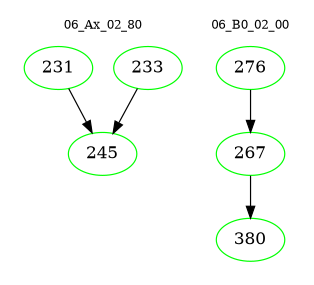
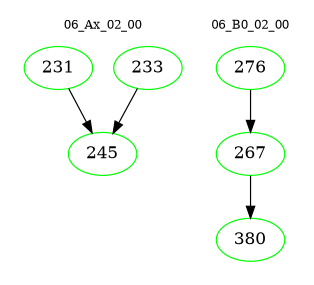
(103, 26) -> (103, 26)
